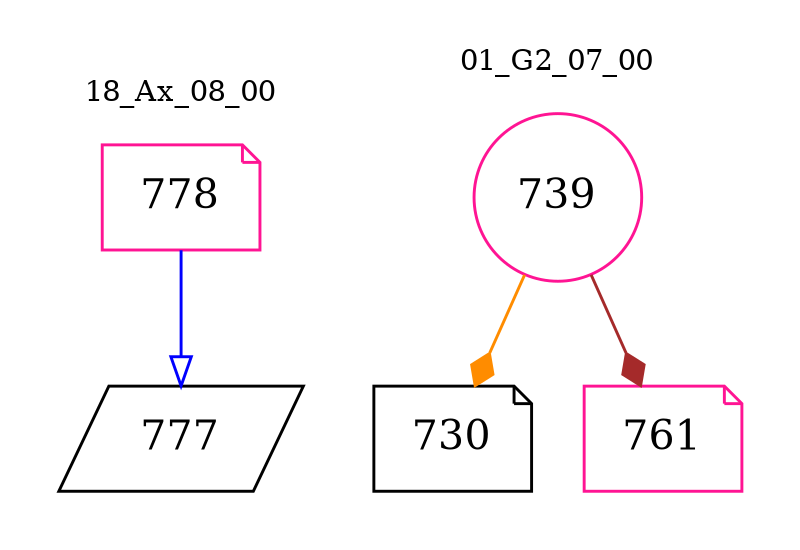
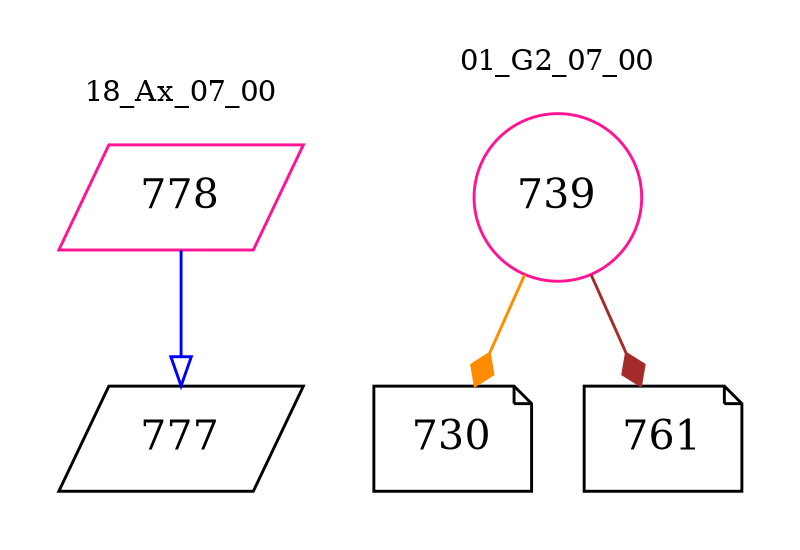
(181, 94) -> (181, 94)
(181, 197) -> (181, 197)
(663, 439) -> (663, 439)
